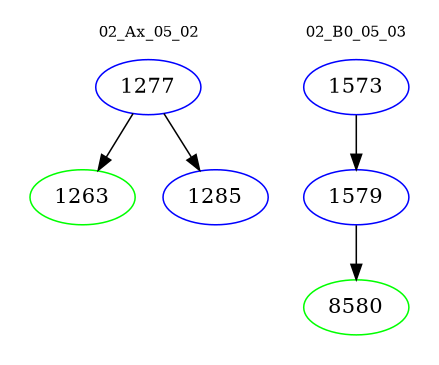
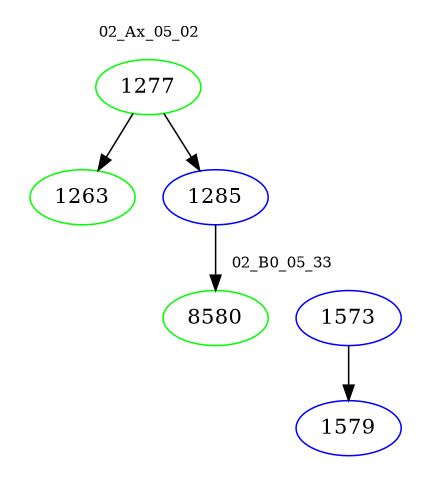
(356, 33) -> (282, 264)
(148, 87) -> (148, 87)
(356, 245) -> (216, 259)
